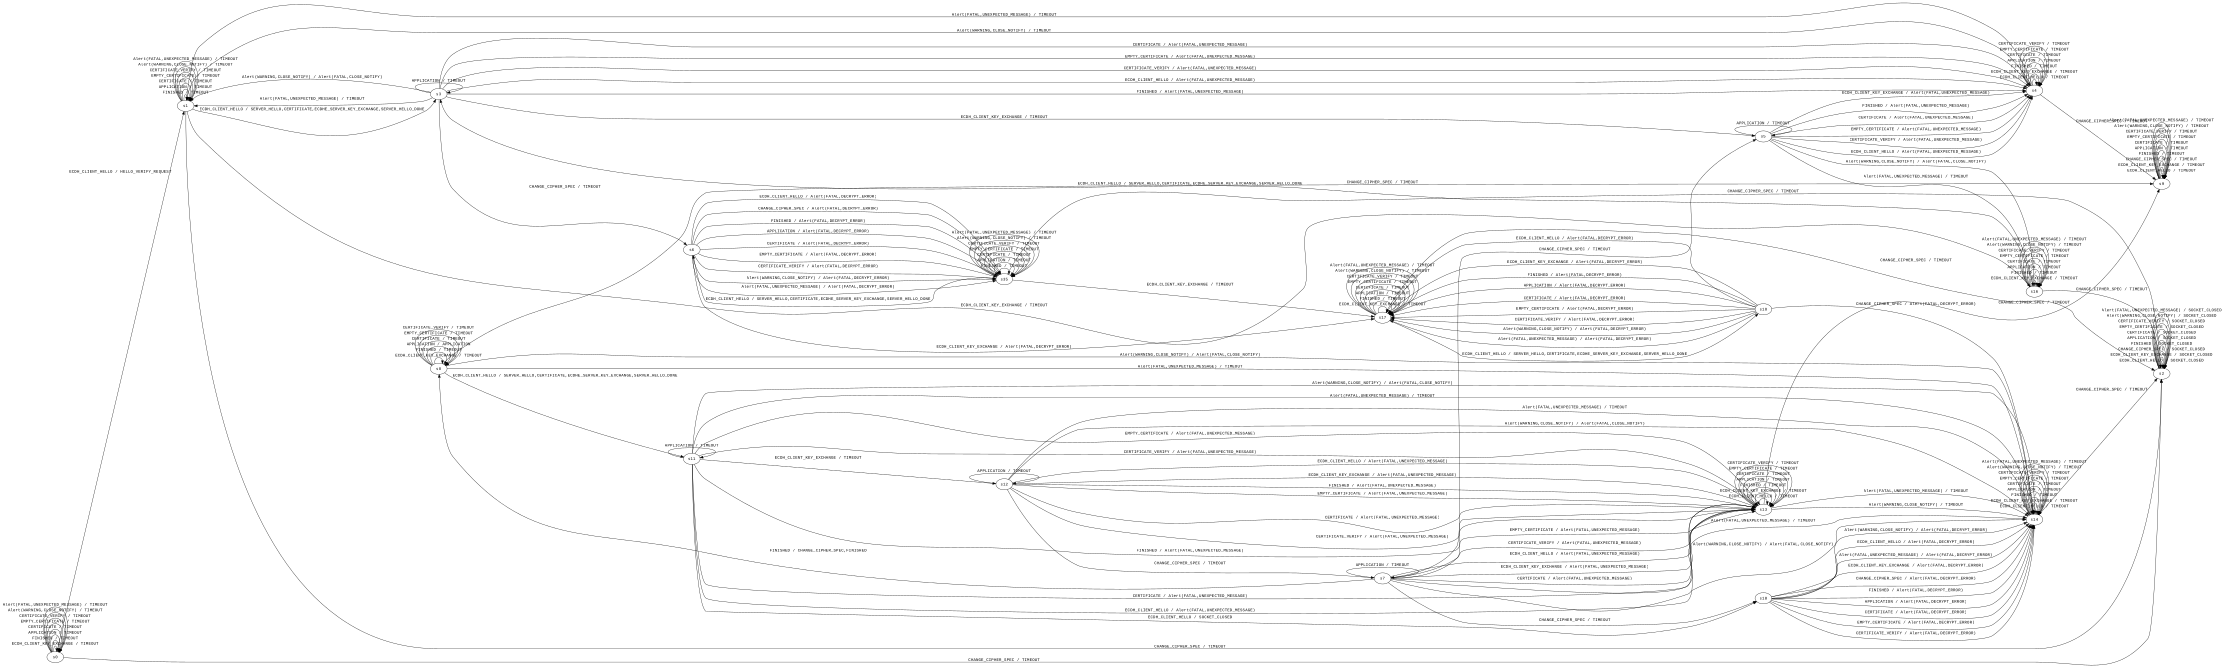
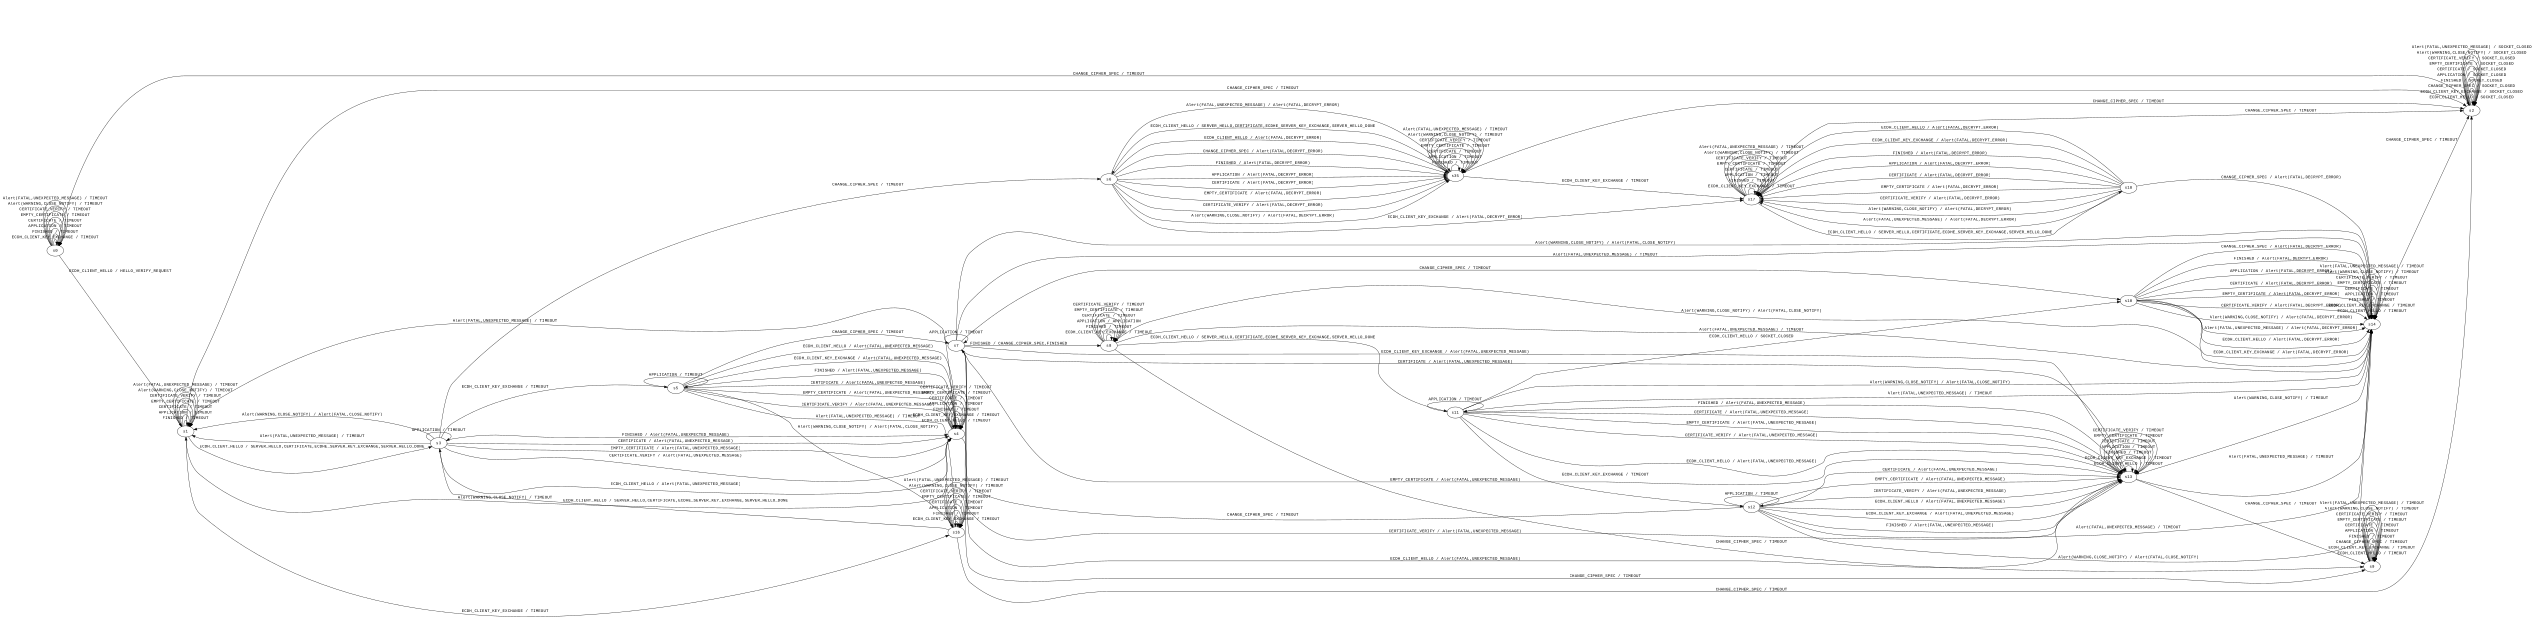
(1465, 257) -> (810, 339)
